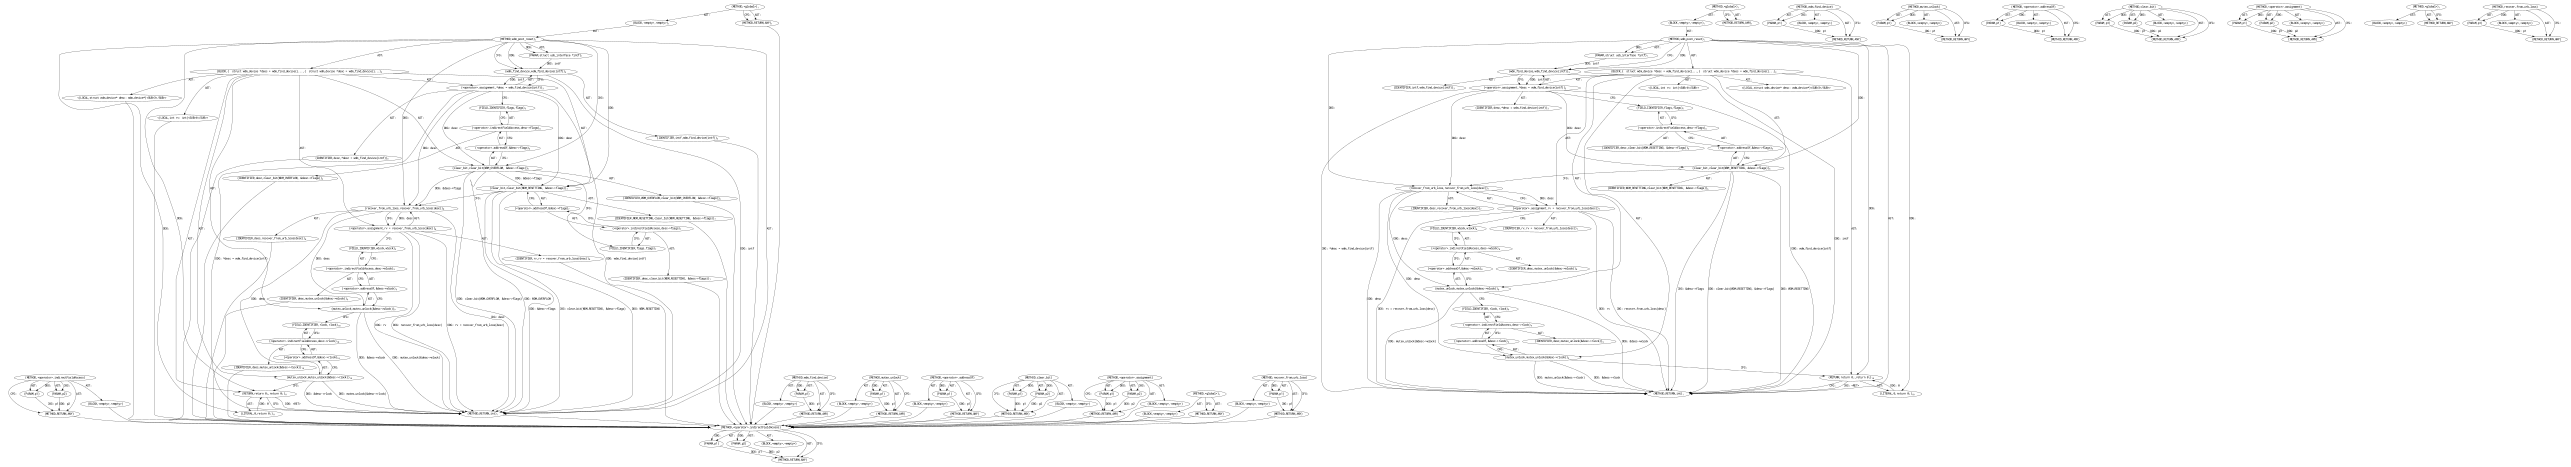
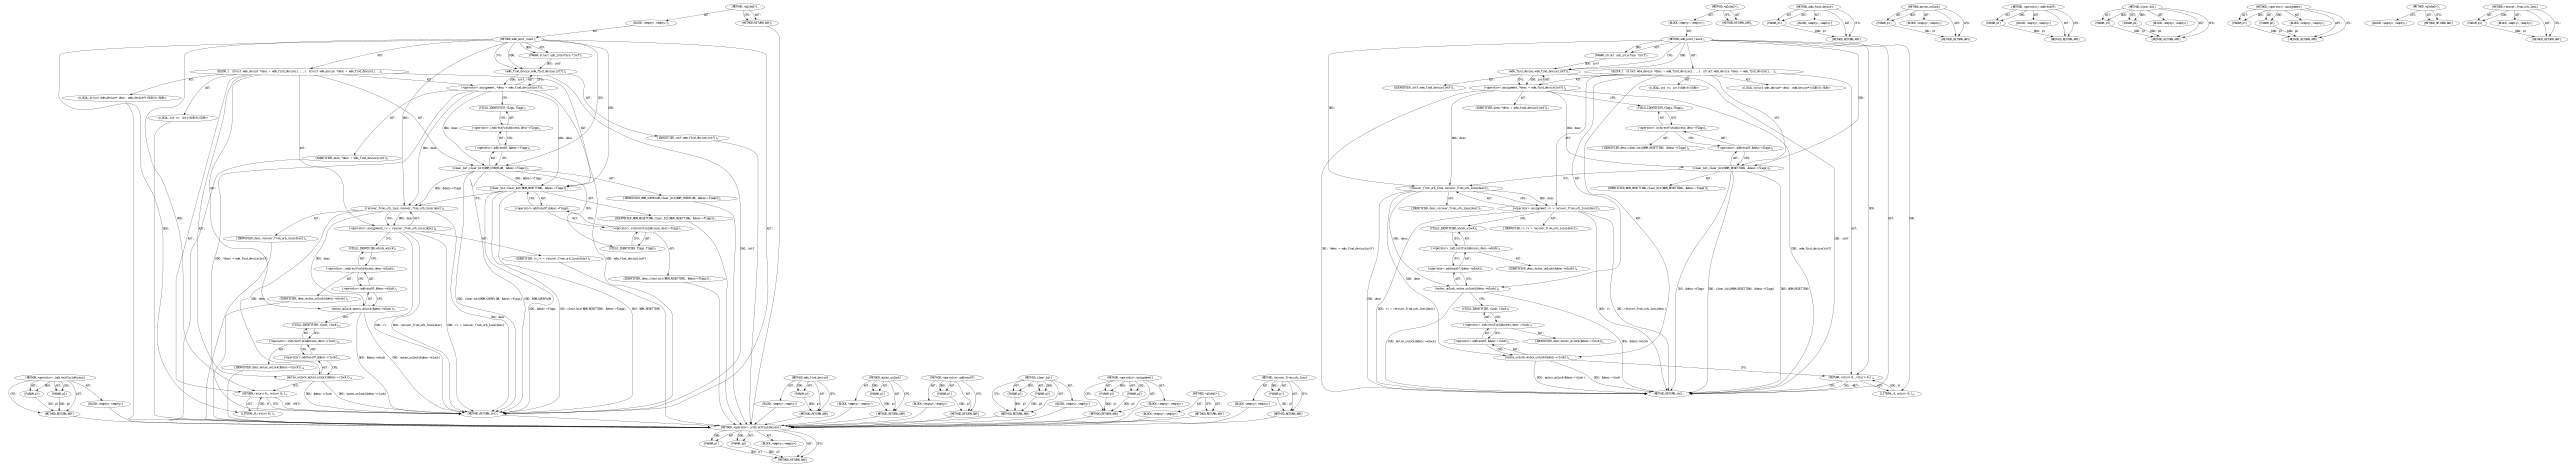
(280, 178) -> none
